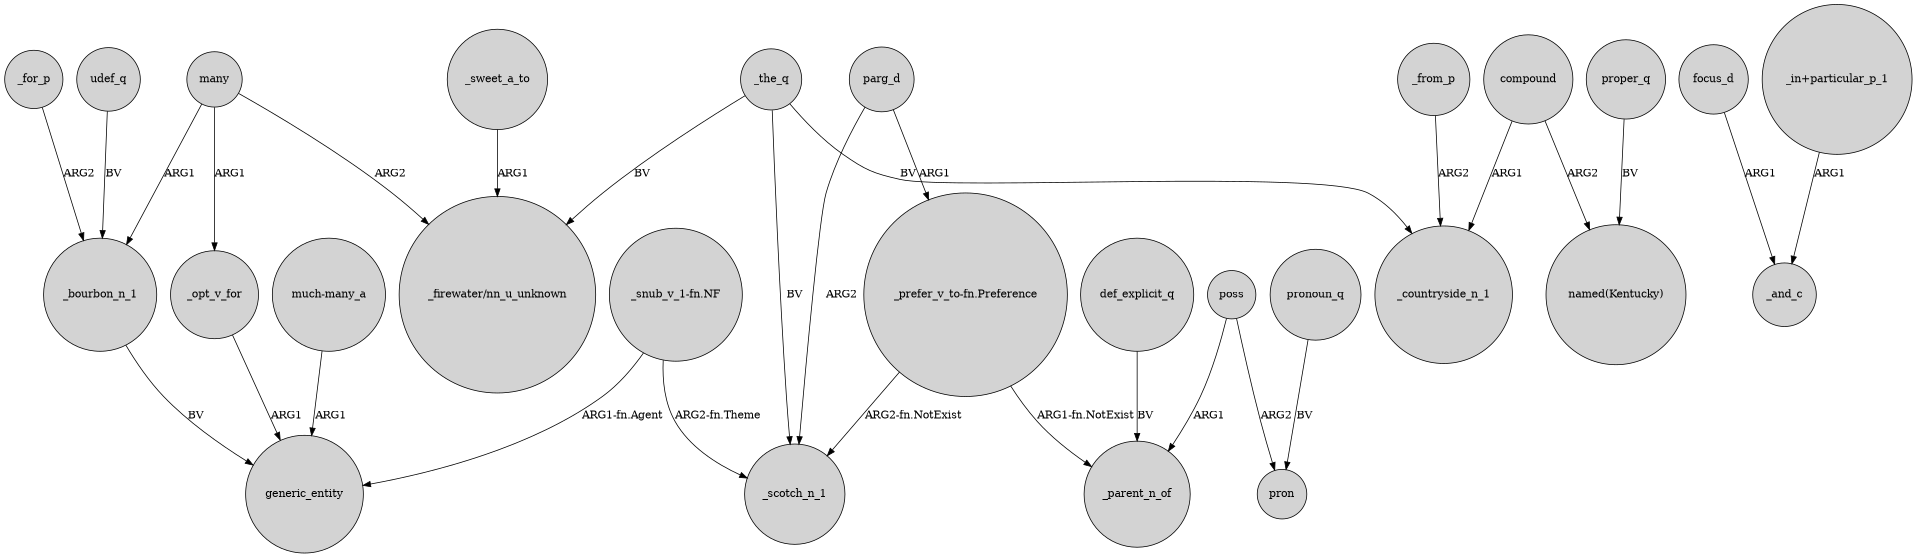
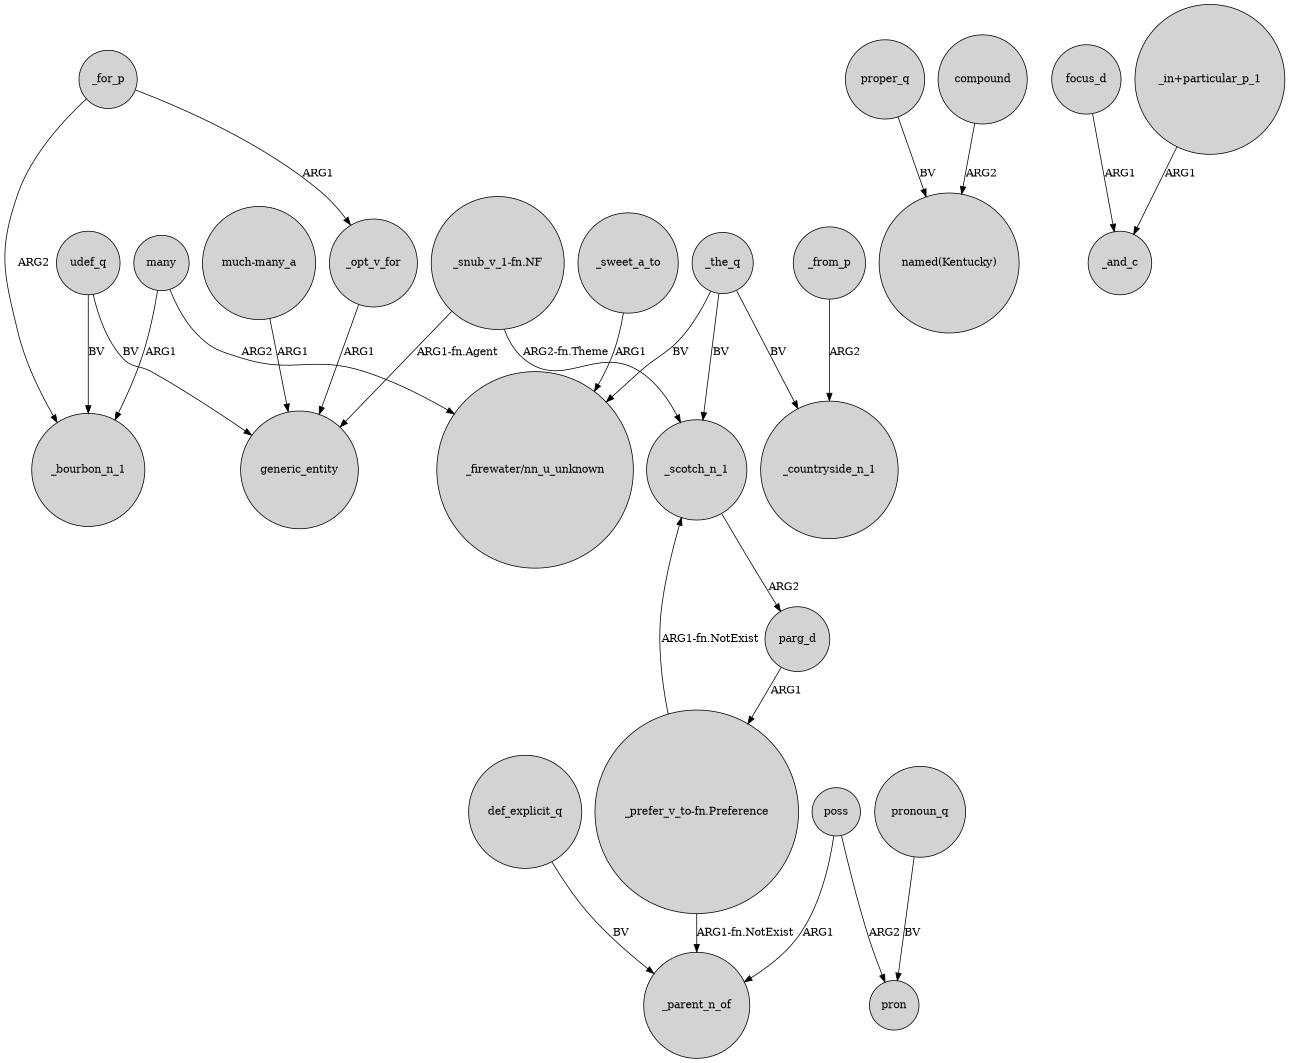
(1492, 172) -> none
(215, 175) -> (248, 142)
(816, 268) -> (749, 559)
(179, 411) -> (155, 374)
(913, 416) -> (710, 639)
